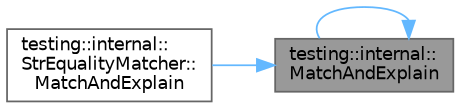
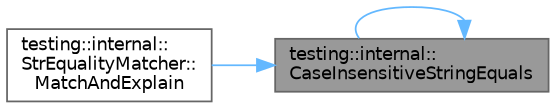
(364, 65) -> (412, 65)
